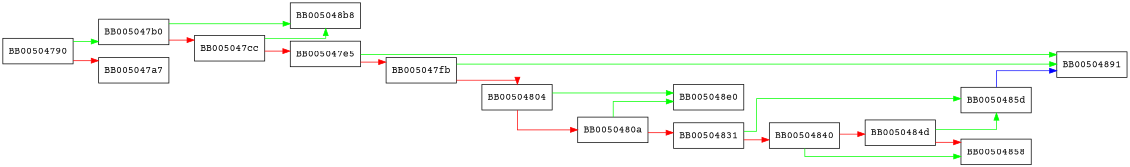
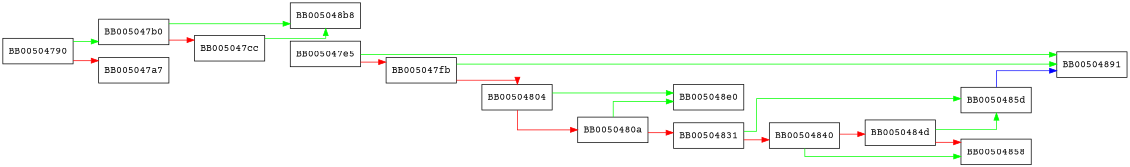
(274, 51) -> none
